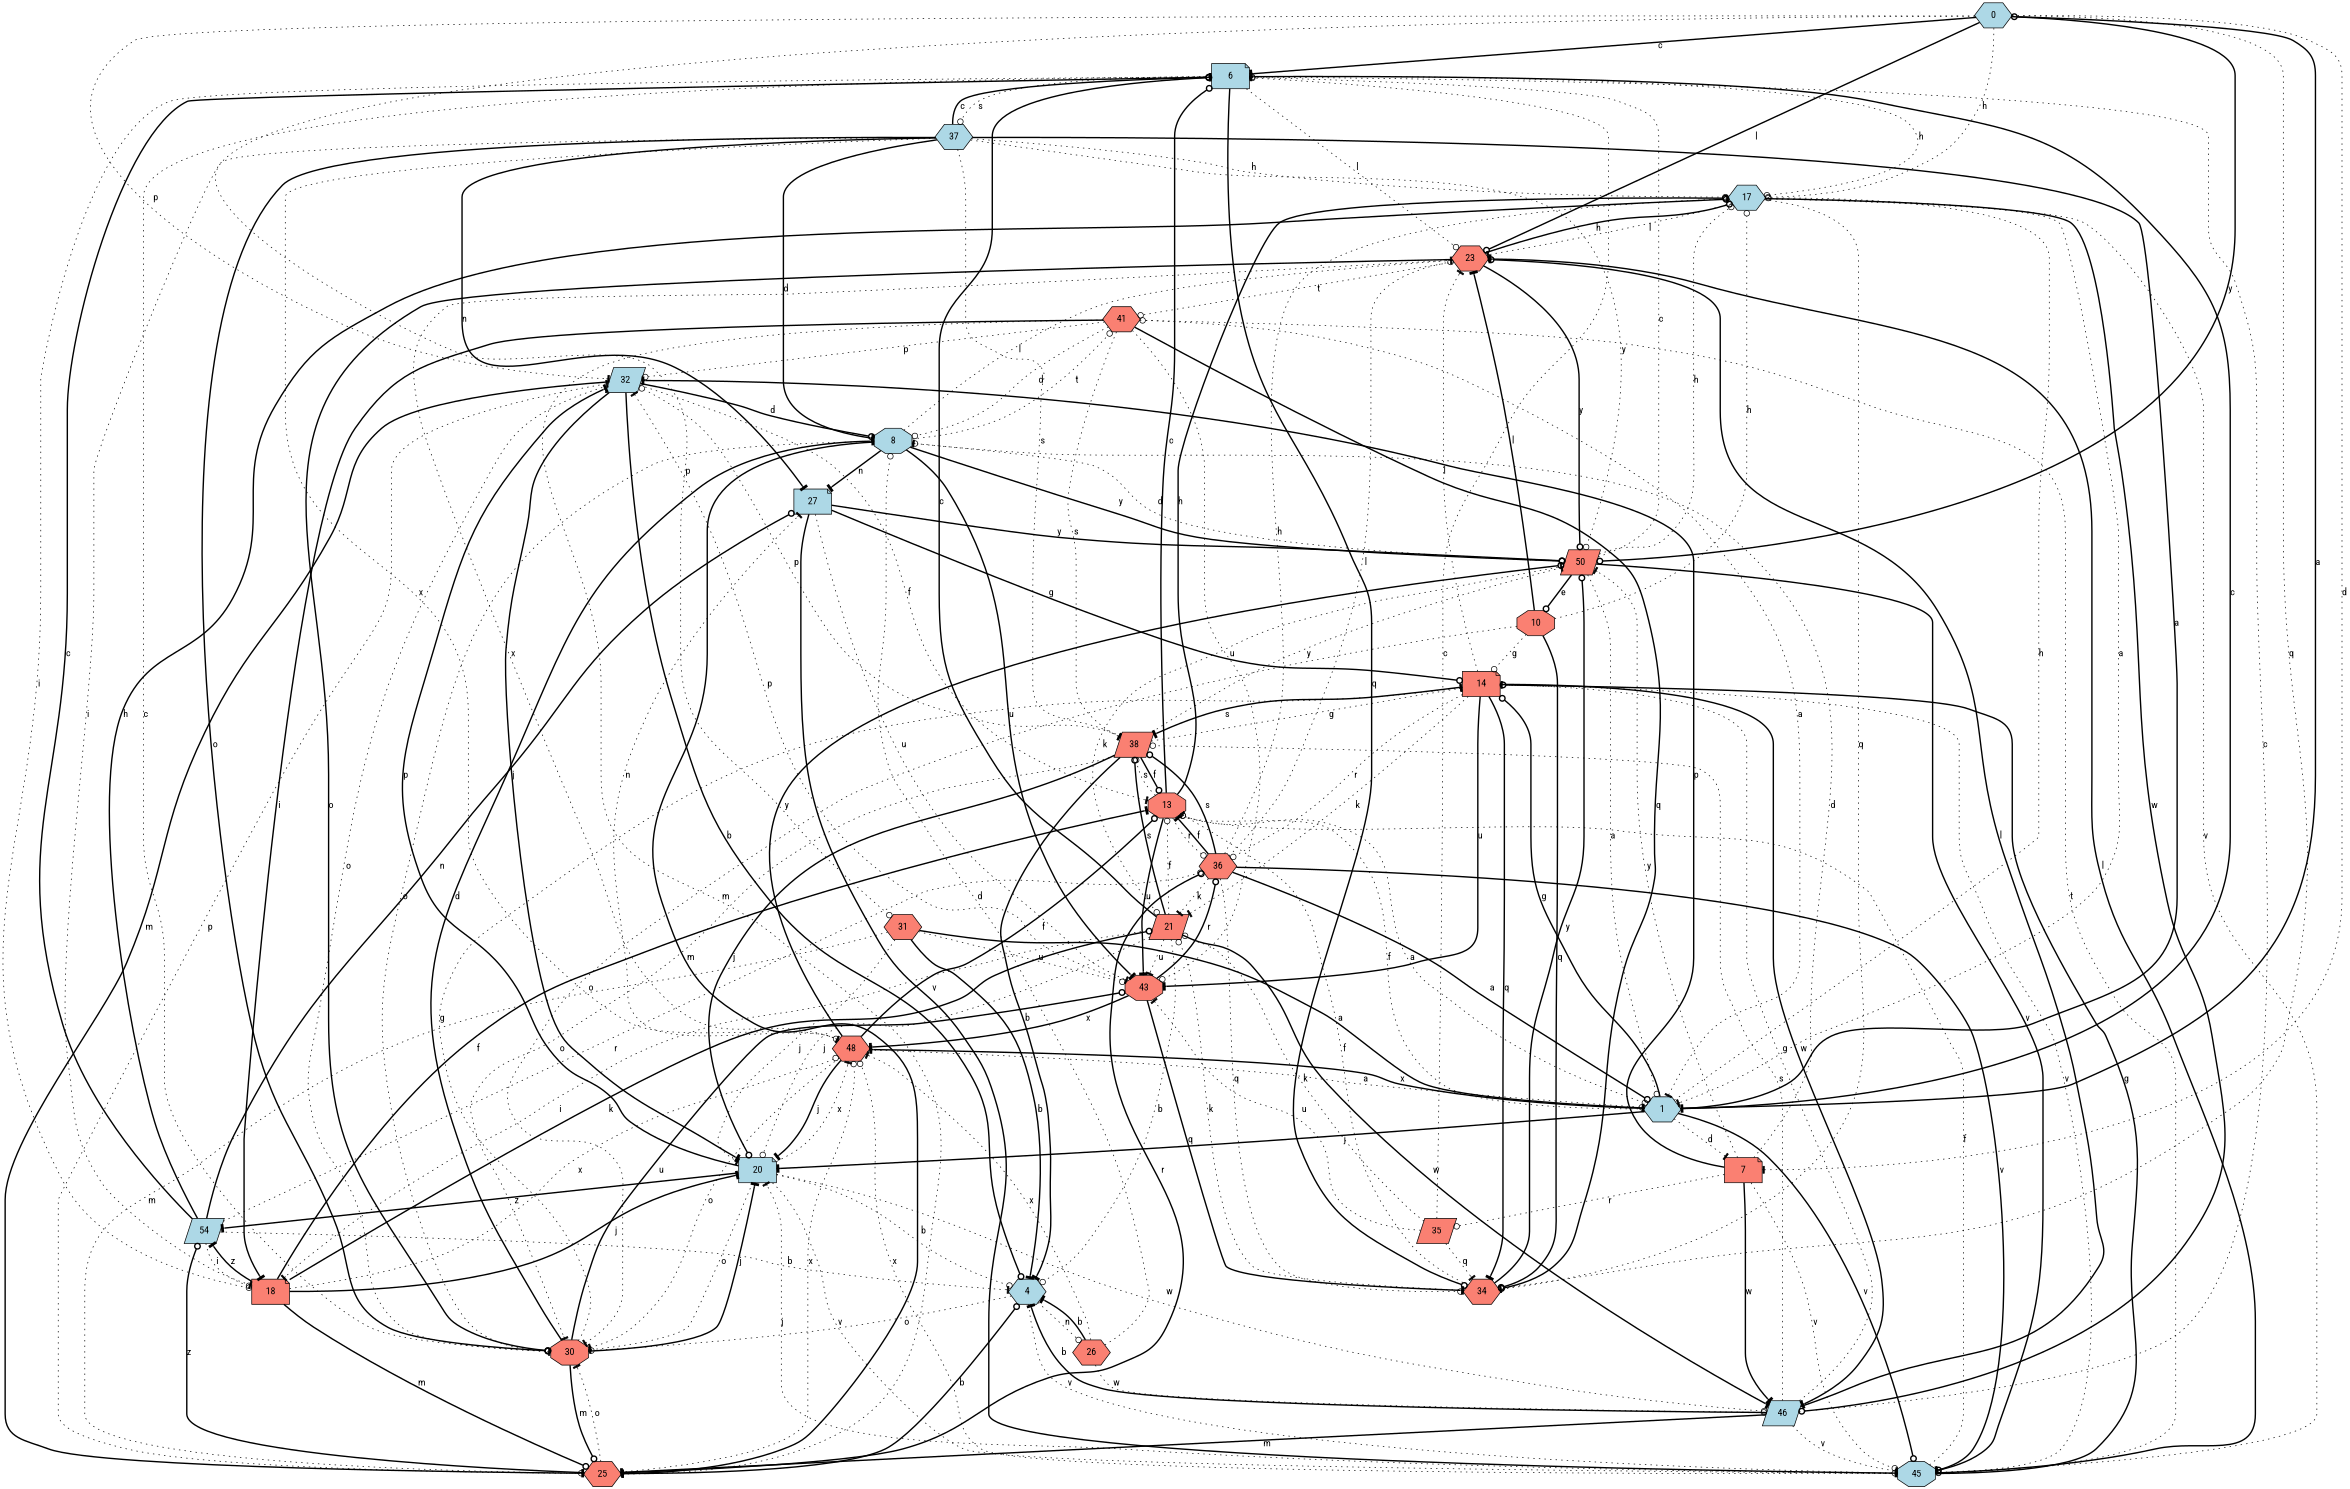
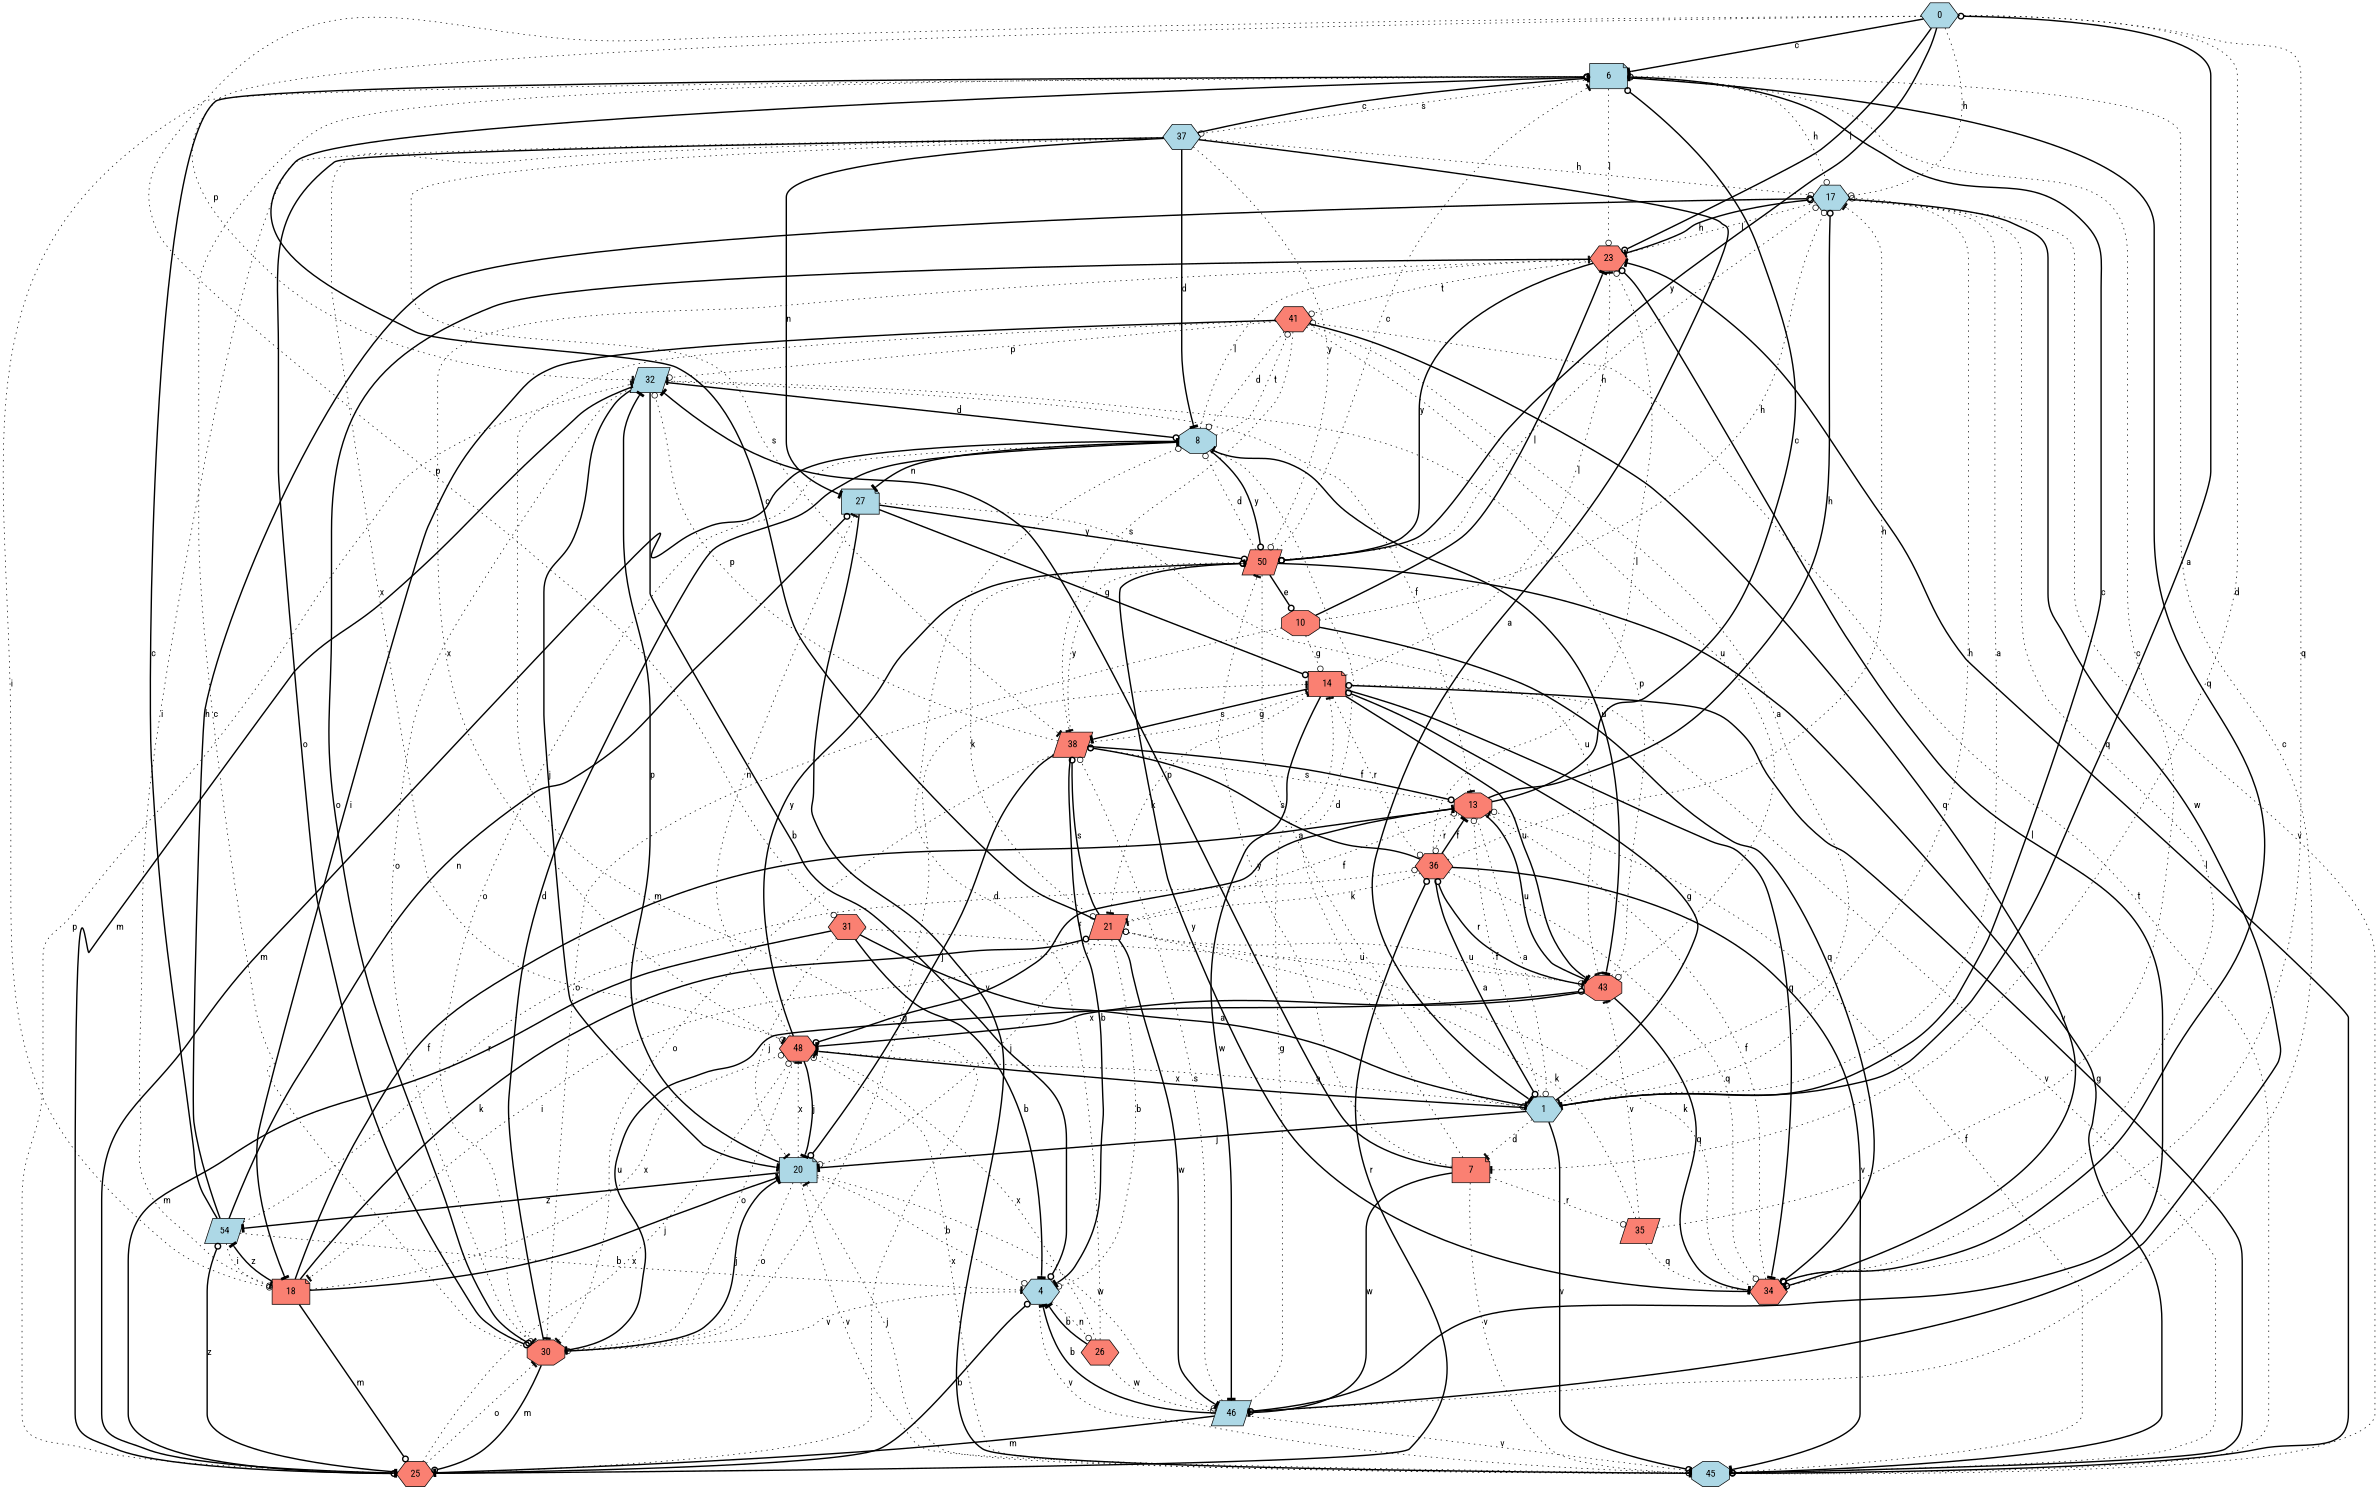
(1011, 936) -> (1127, 903)
(1304, 1109) -> (1632, 1109)
(169, 1183) -> (281, 1127)
(907, 1322) -> (829, 1322)
